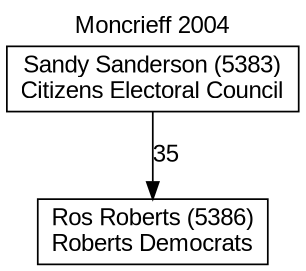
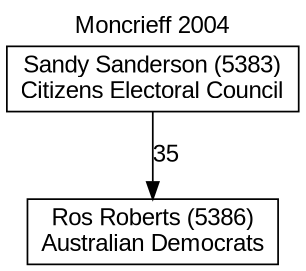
(153, 232) -> (153, 232)
